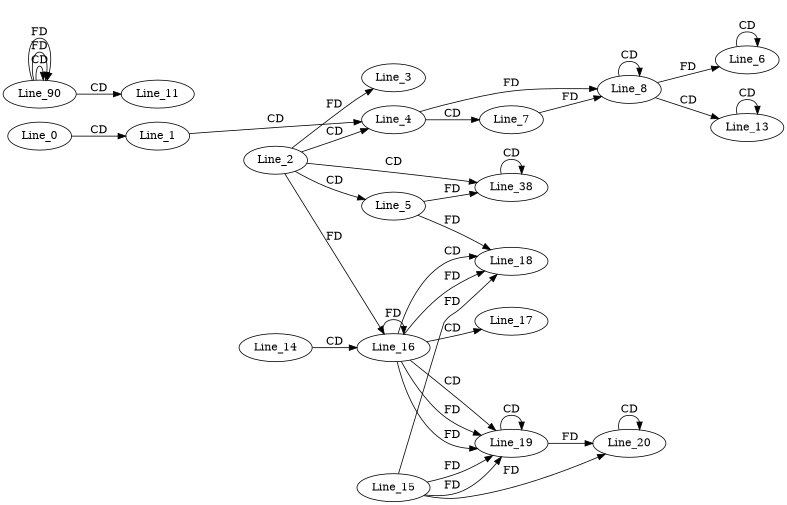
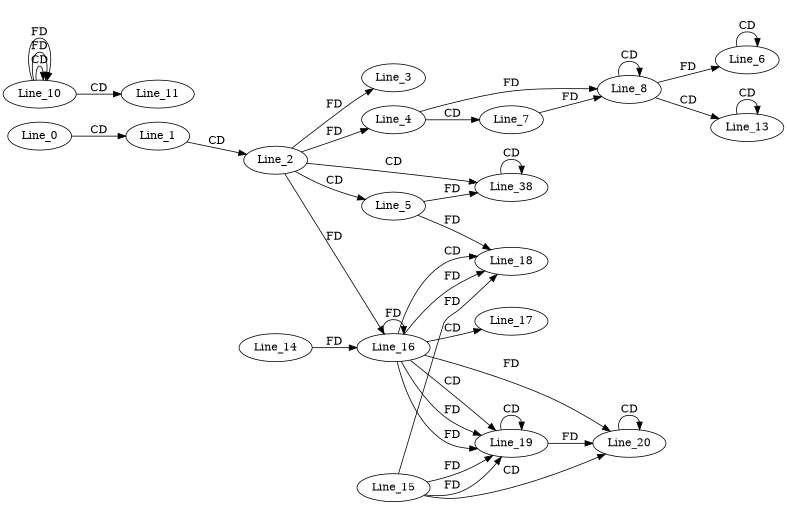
(40, 94) -> (40, 94)
(272, 128) -> (213, 147)
(335, 132) -> (335, 132)
(335, 342) -> (335, 342)
none -> (517, 384)
(511, 471) -> (511, 471)
